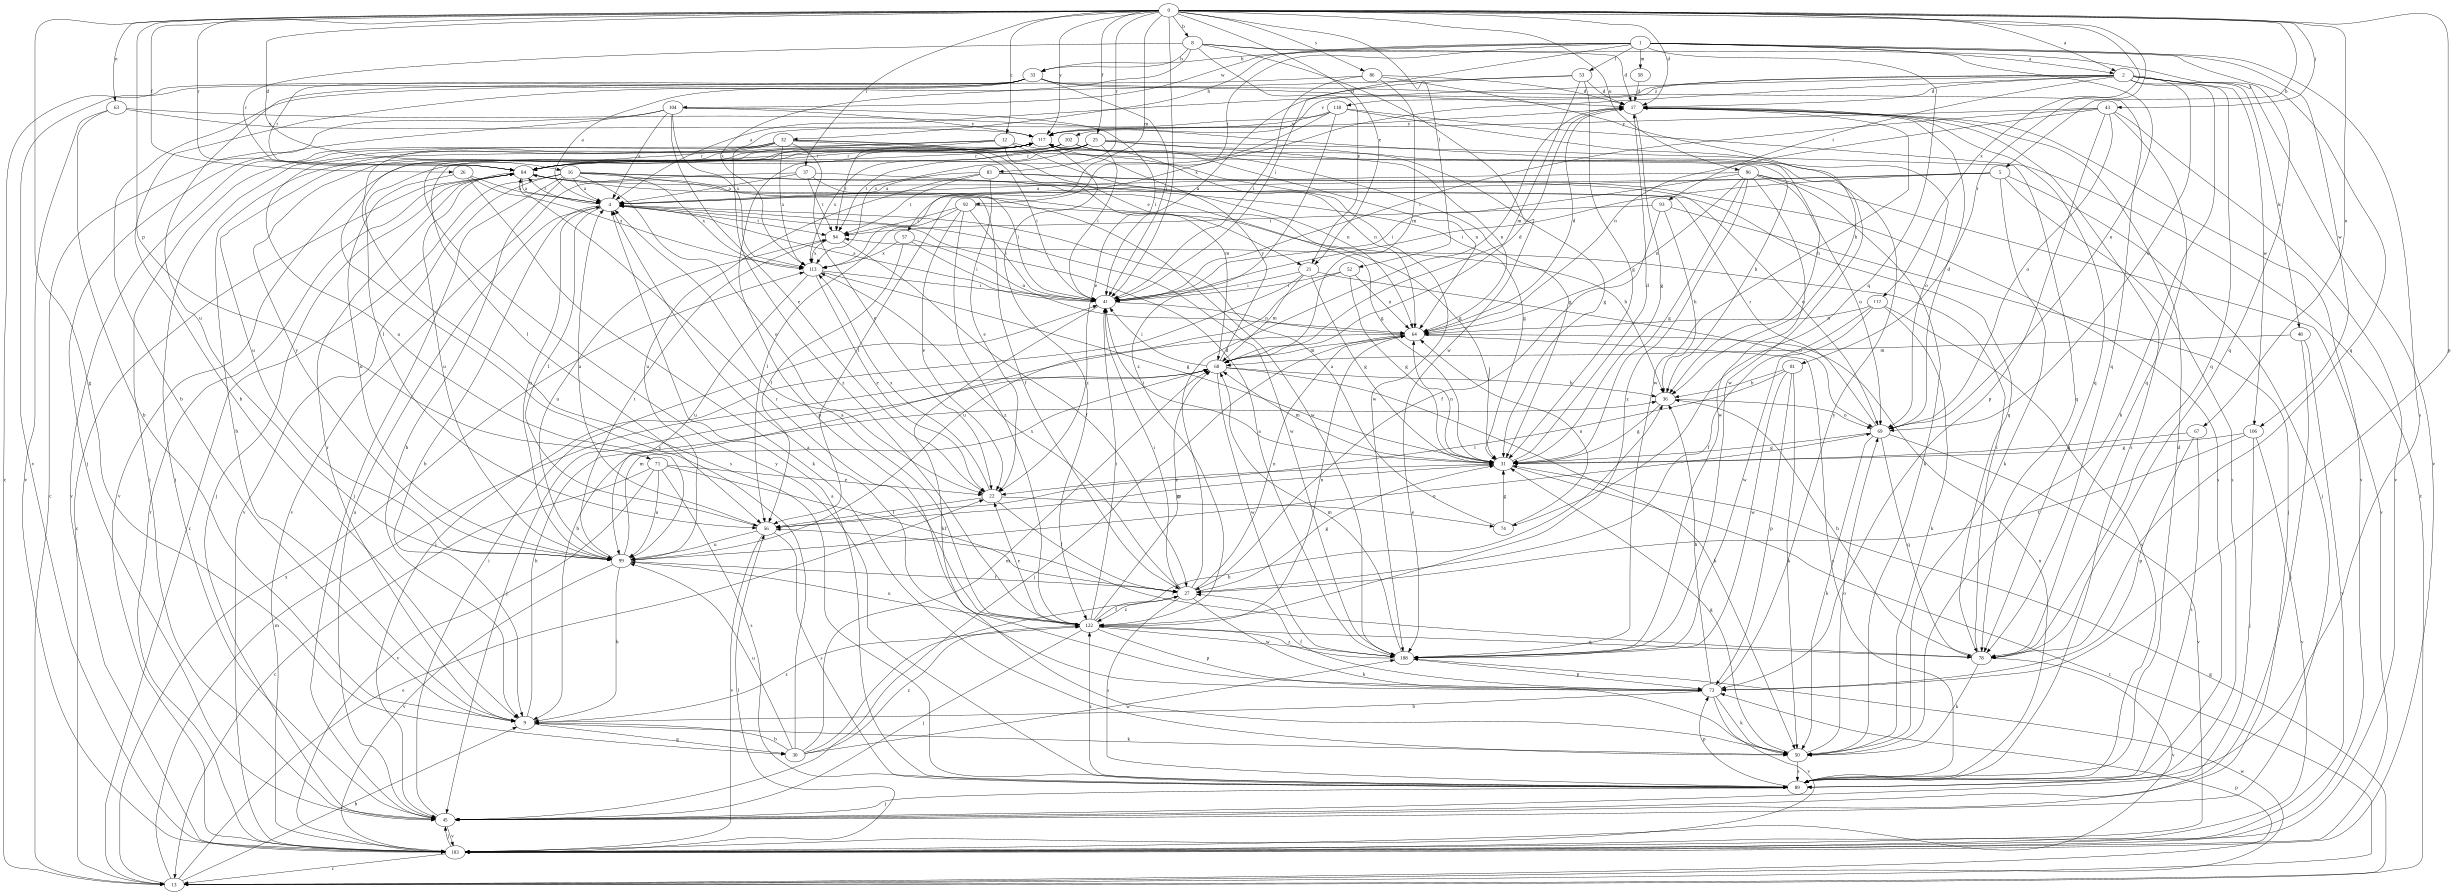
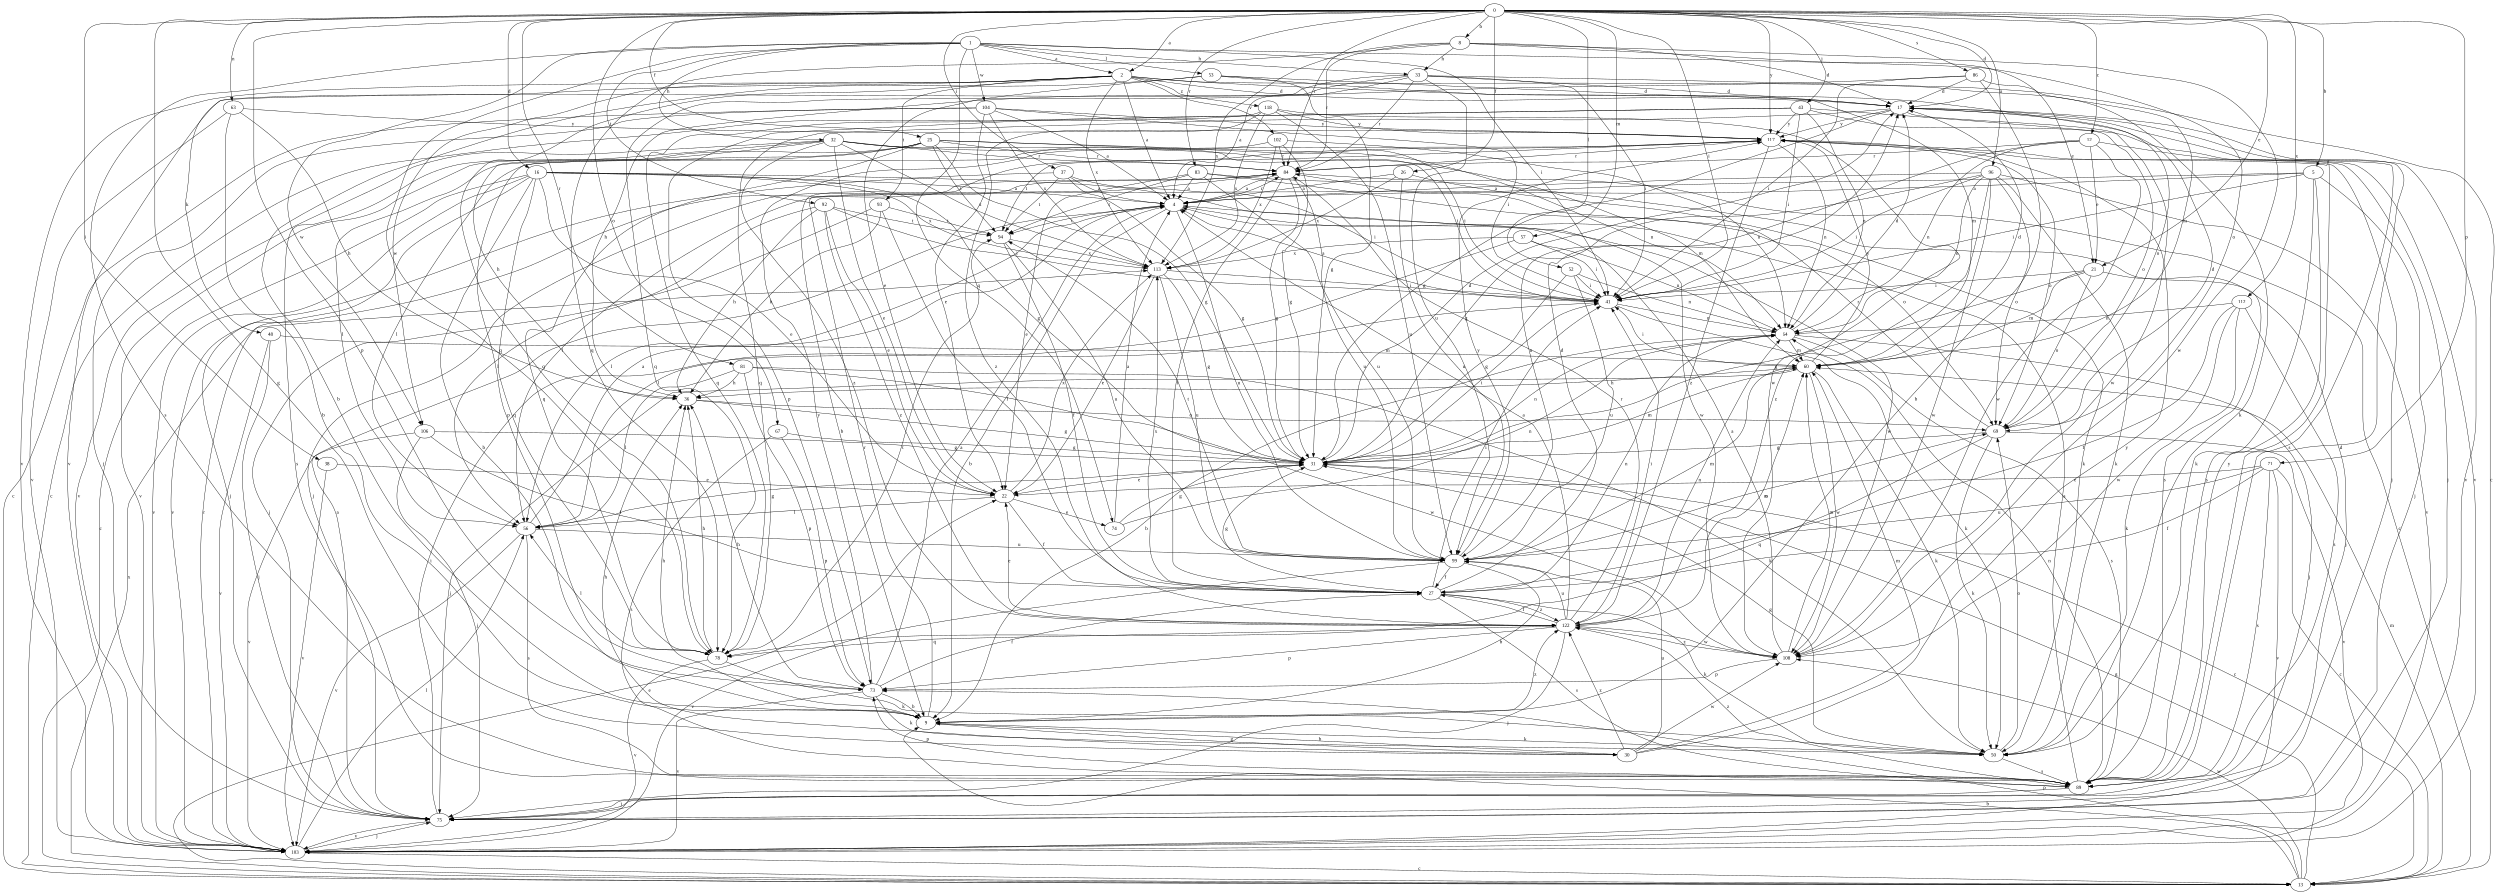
(1640, 75) -> none
none -> (327, 464)
(445, 820) -> (440, 820)
